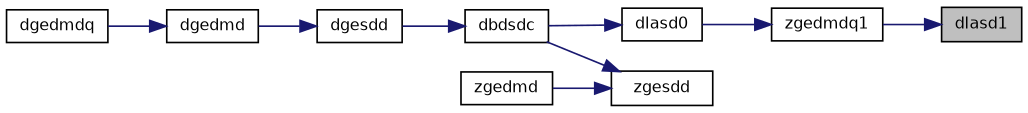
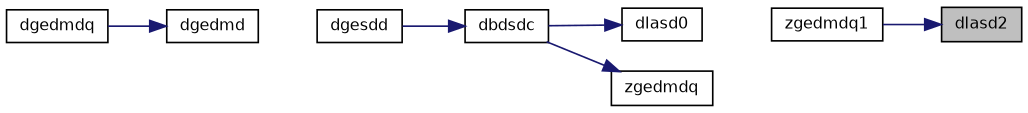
(728, 25) -> none
(982, 25) -> (982, 25)
(279, 26) -> none
(507, 88) -> none
(662, 88) -> (662, 88)
